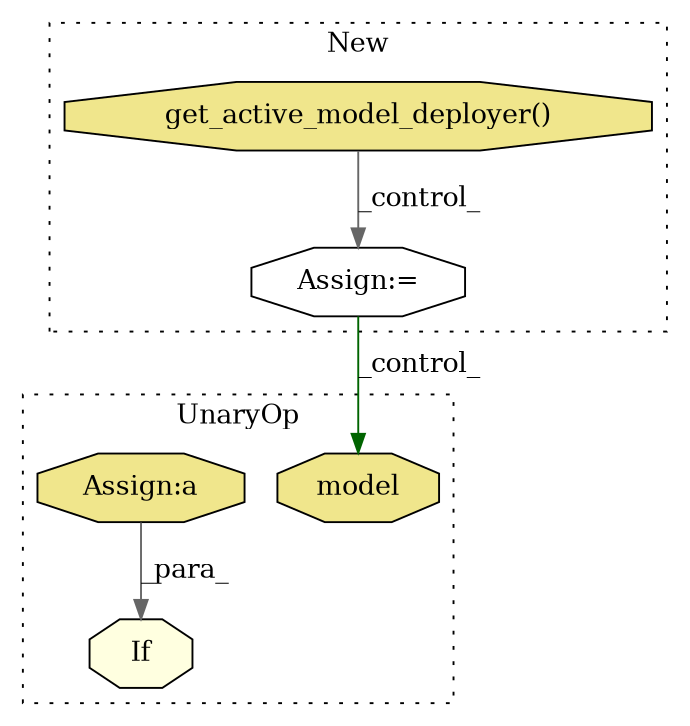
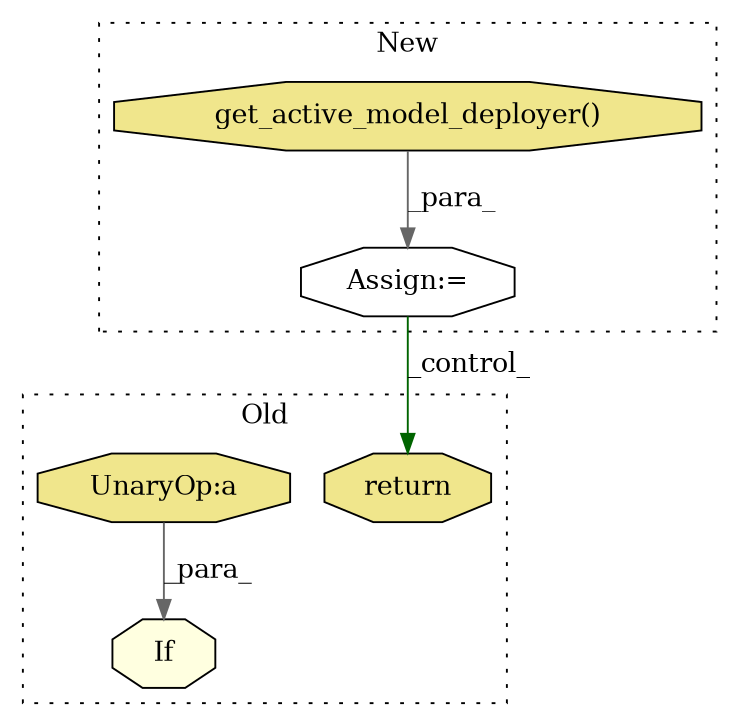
(419, 199) -> (452, 199)
(238, 416) -> (265, 416)
(141, 488) -> (164, 488)
(358, 488) -> (408, 488)
